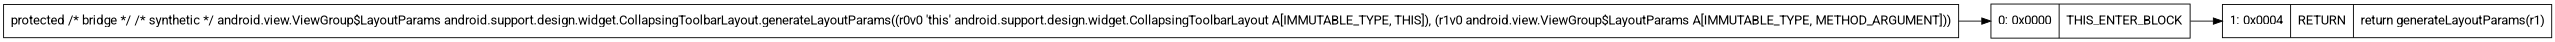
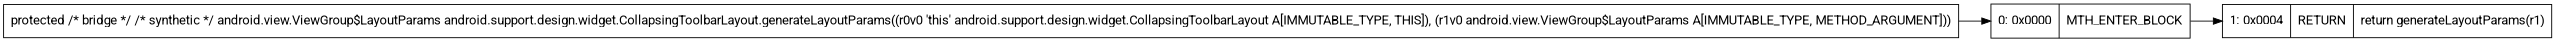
(2125, 21) -> (2125, 21)
